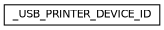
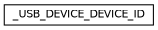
(82, 15) -> (79, 15)
